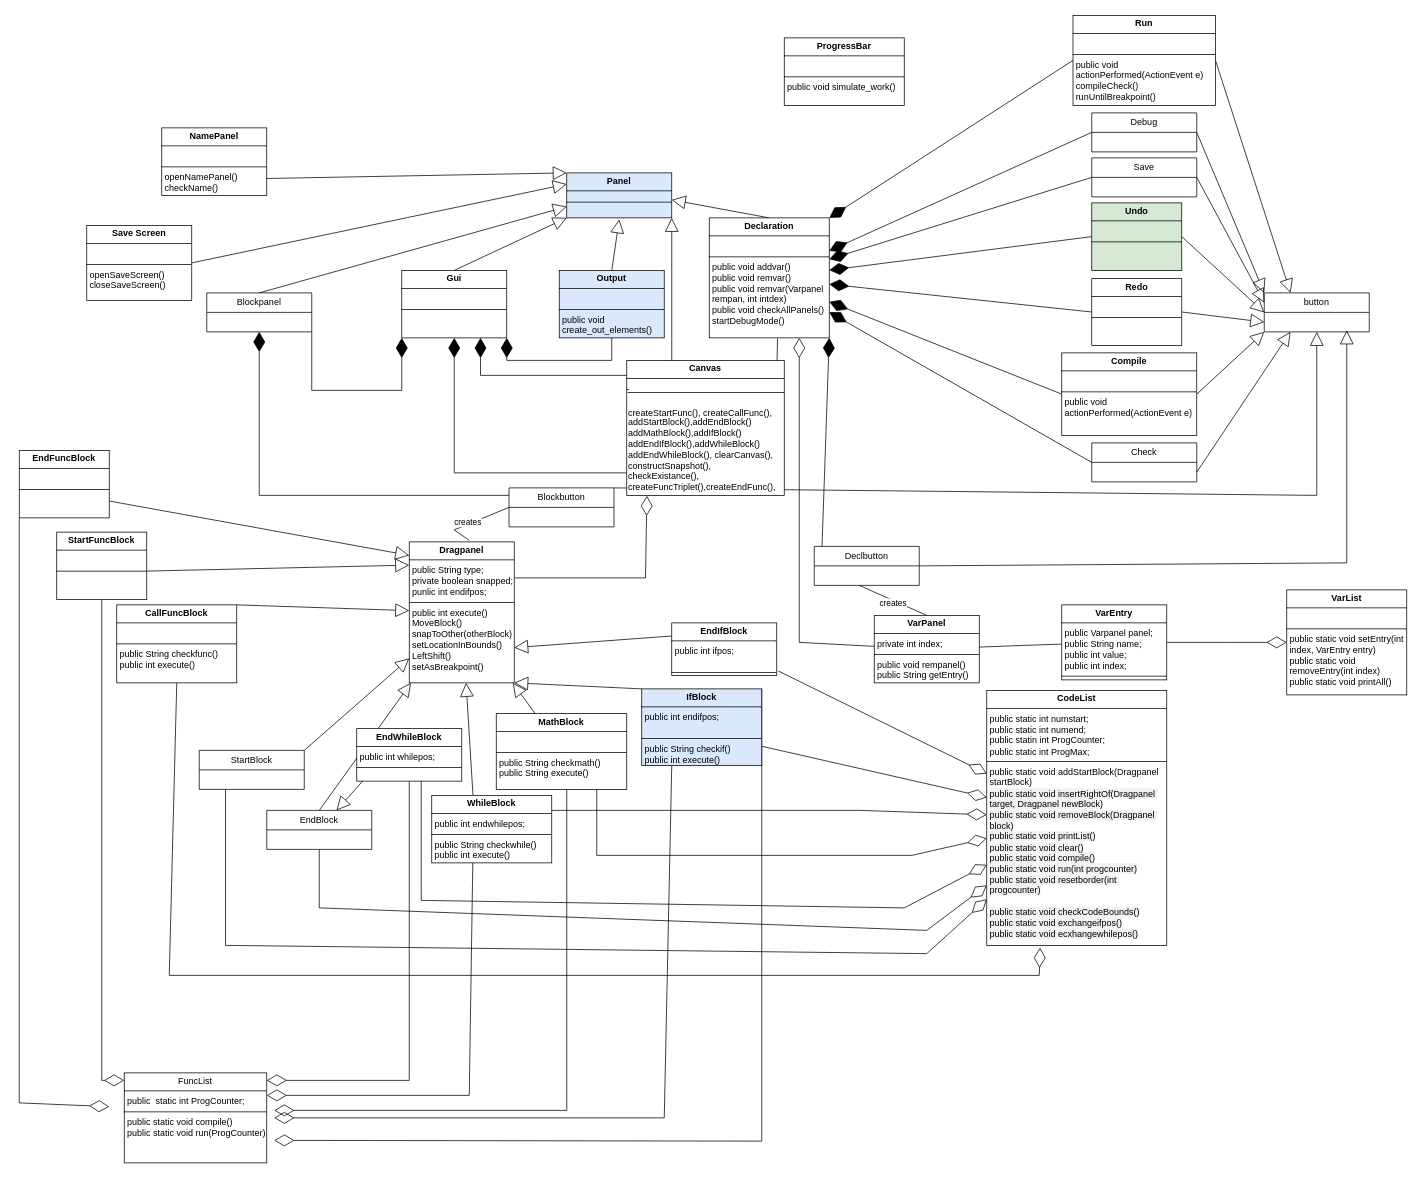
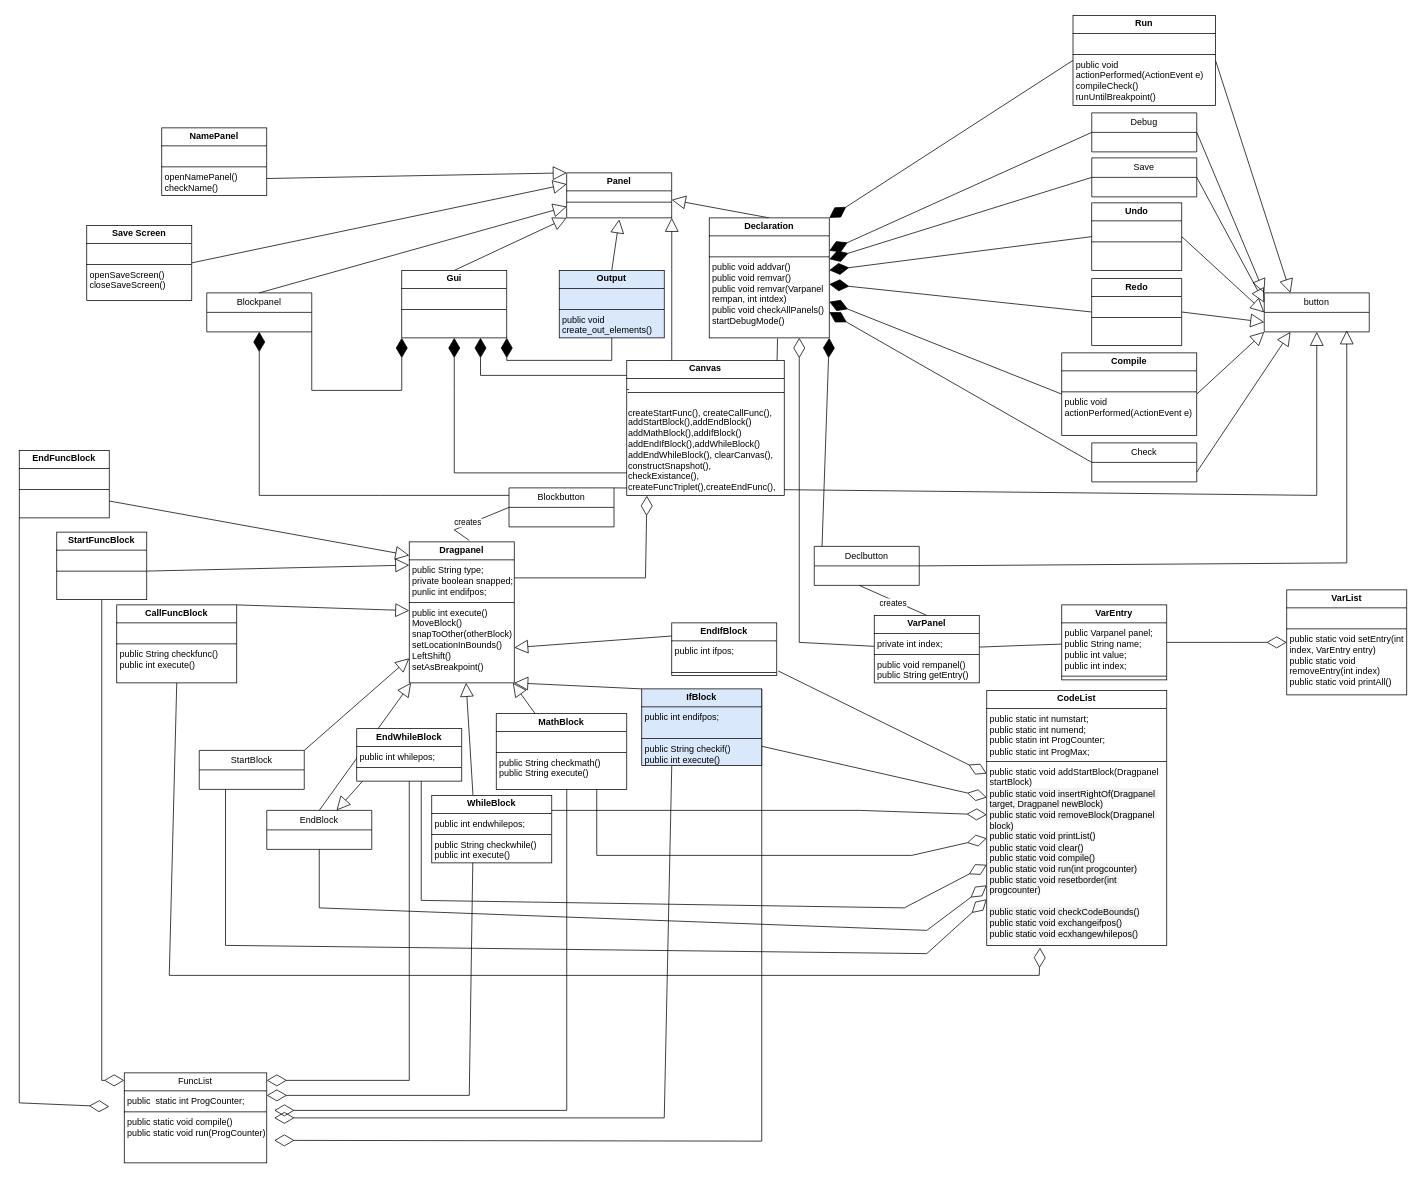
(844, 72) -> none
(619, 195) -> (619, 195)
(1137, 237) -> (1137, 237)
